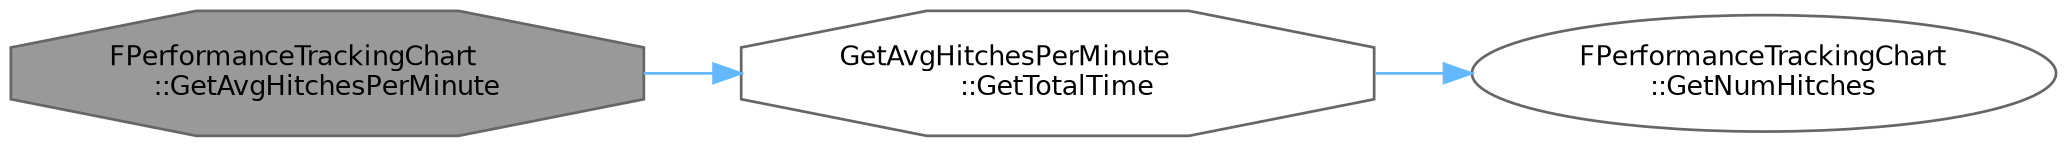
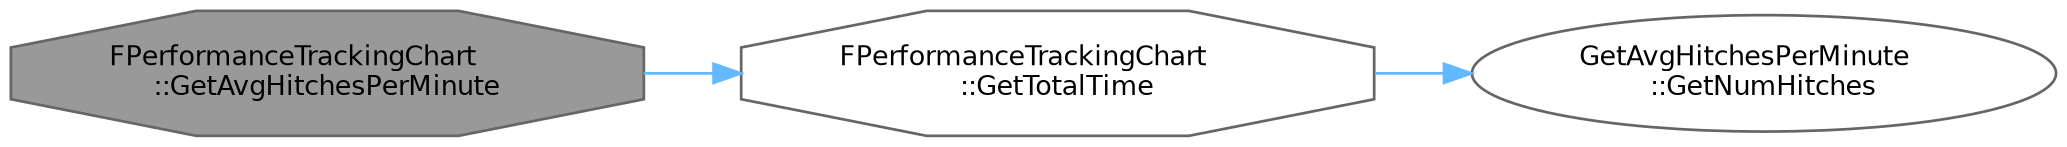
(1058, 73) -> (1058, 73)
(1764, 73) -> (1764, 73)
